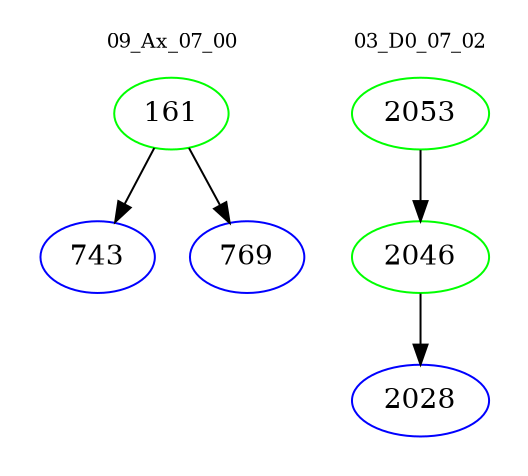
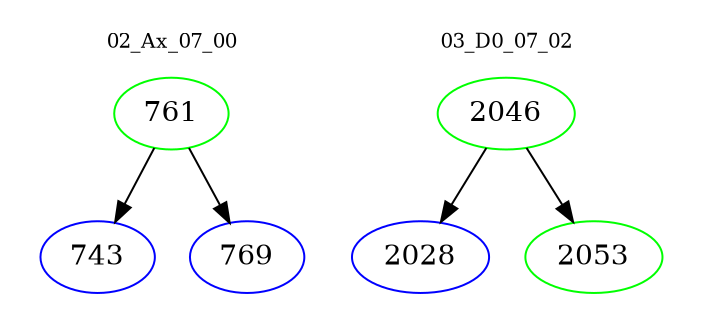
(172, 43) -> (172, 43)
(171, 114) -> (171, 114)
(421, 176) -> (544, 176)
